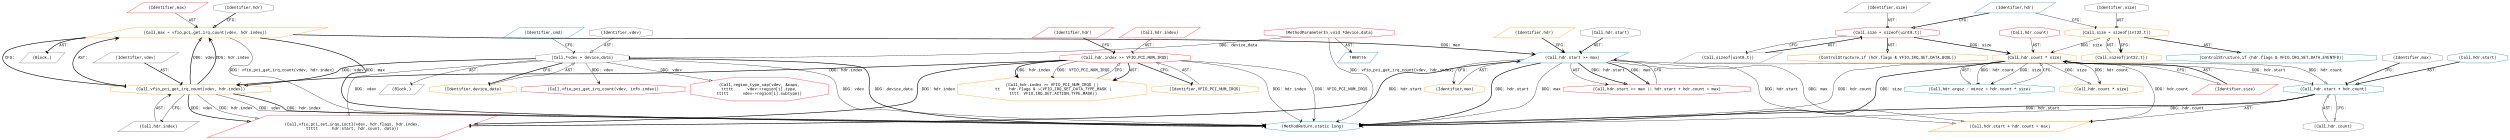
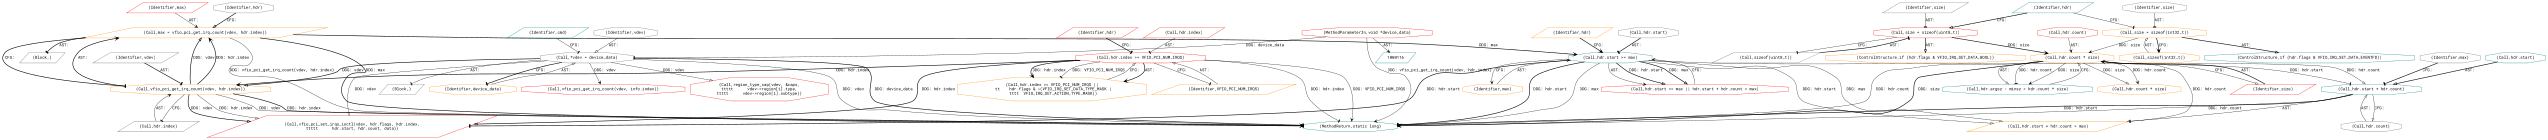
(1572, 58) -> (1610, 58)
(1164, 73) -> (1182, 73)
(1205, 89) -> (1224, 89)
